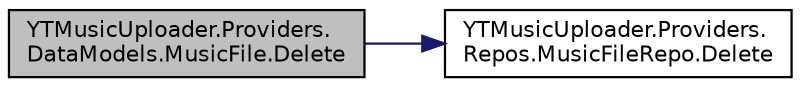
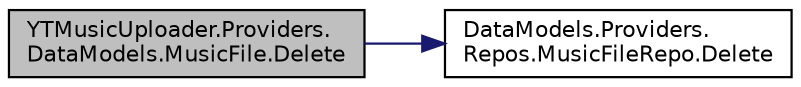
(618, 44) -> (618, 44)
